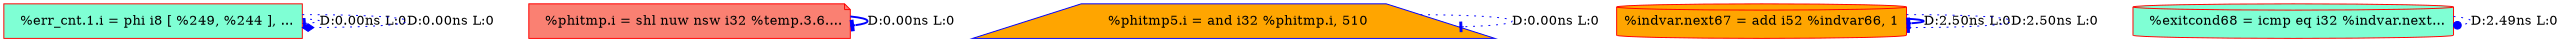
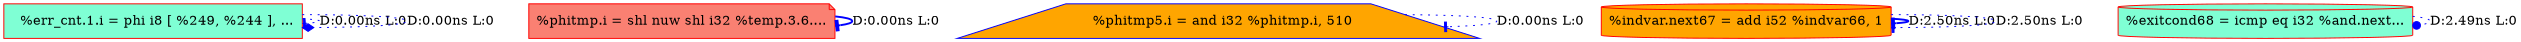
(690, 21) -> (682, 21)
(2293, 21) -> (2265, 21)
